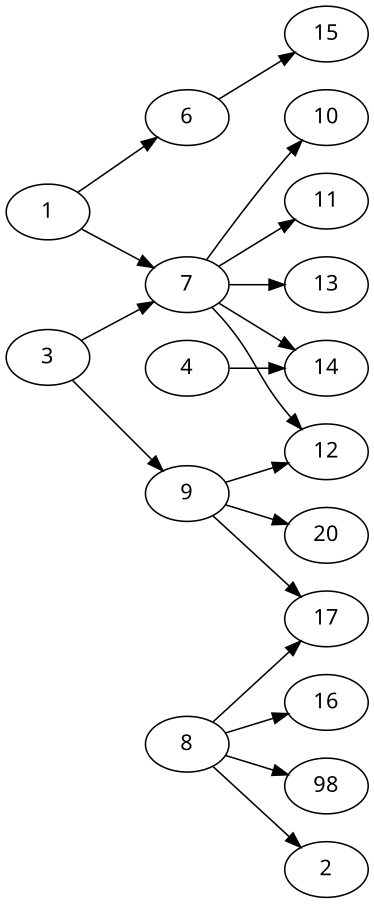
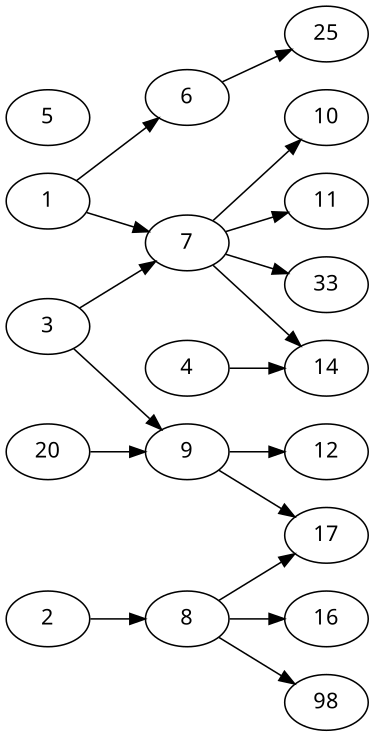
(326, 34) -> (326, 34)
none -> (48, 118)
(326, 285) -> (326, 285)
(251, 358) -> none
(250, 512) -> (110, 452)
(251, 802) -> (110, 619)
